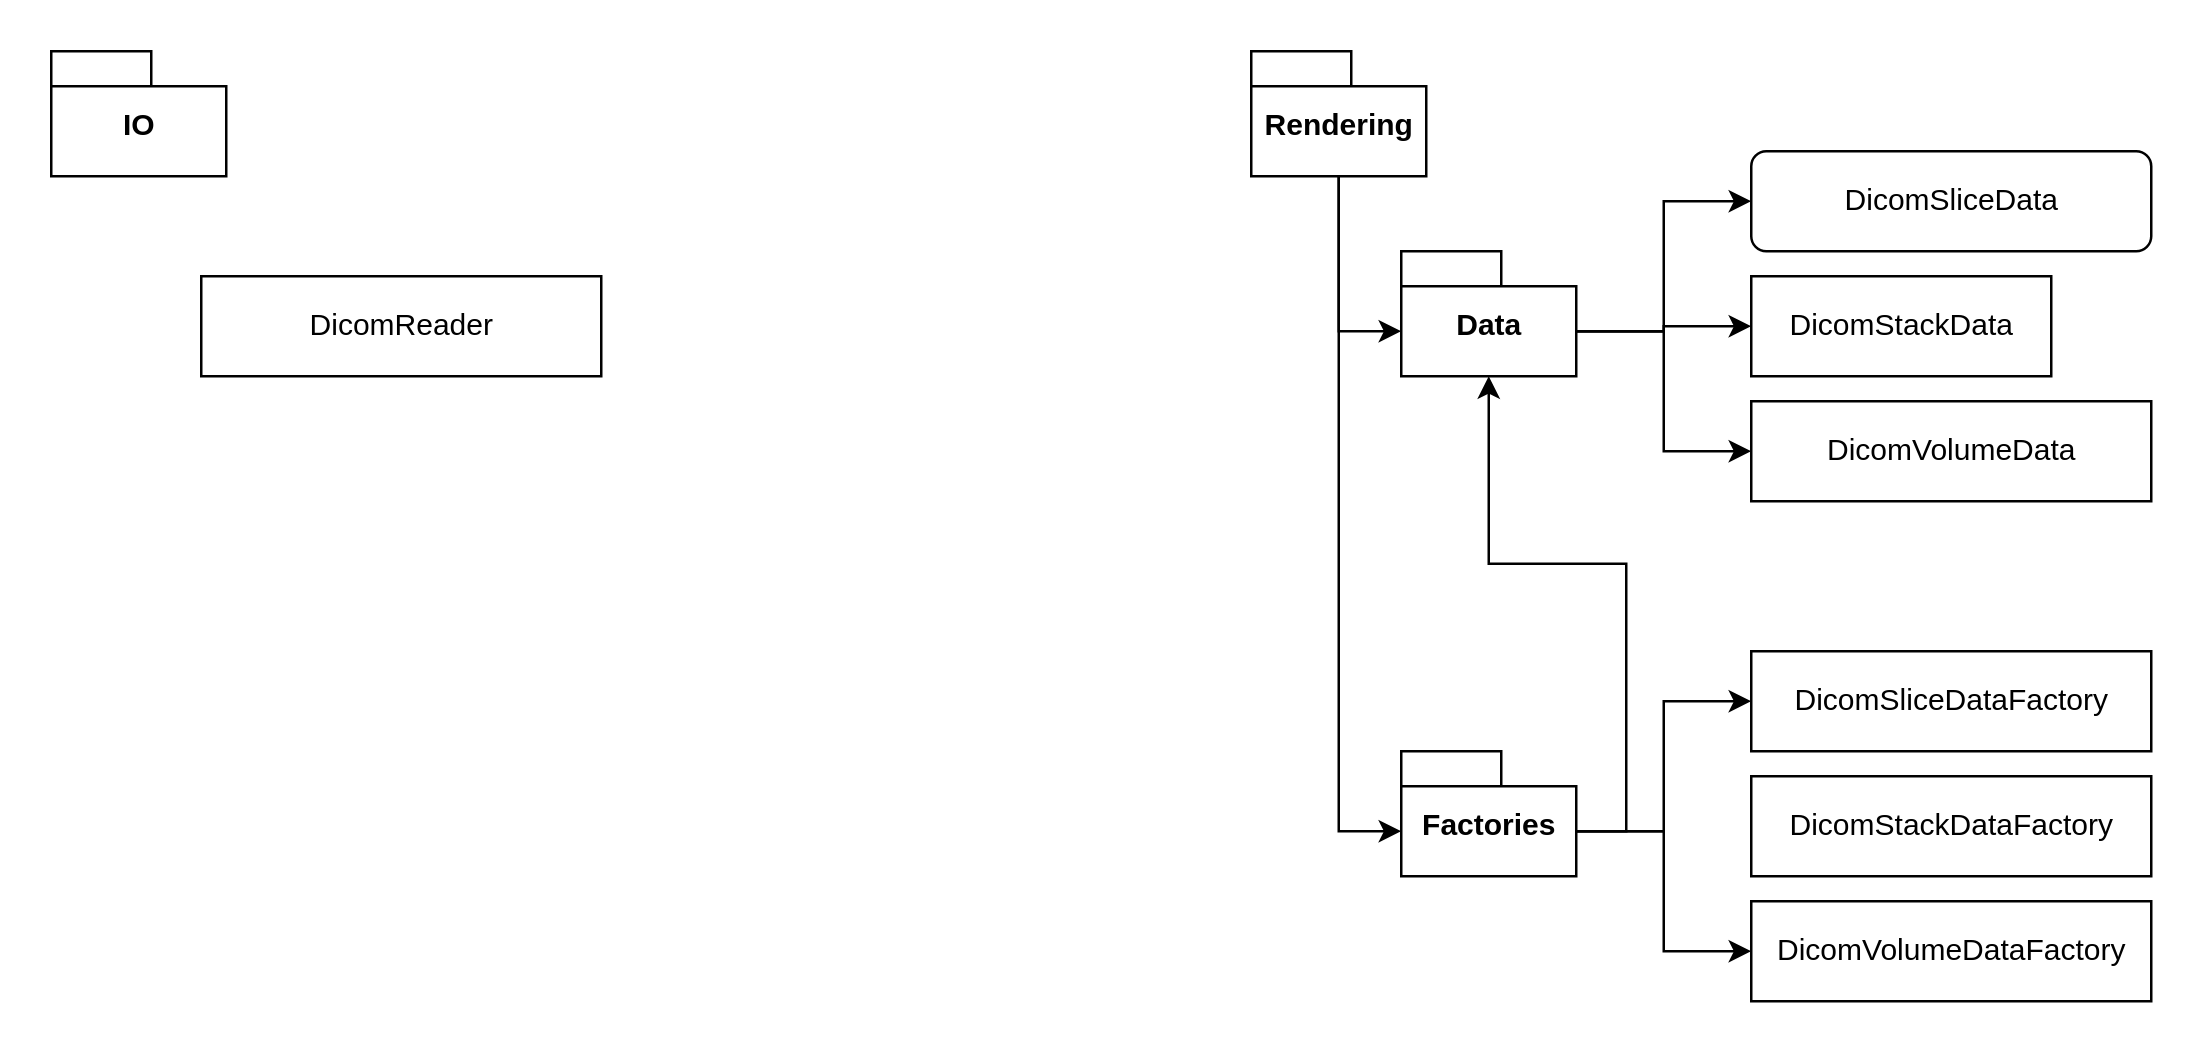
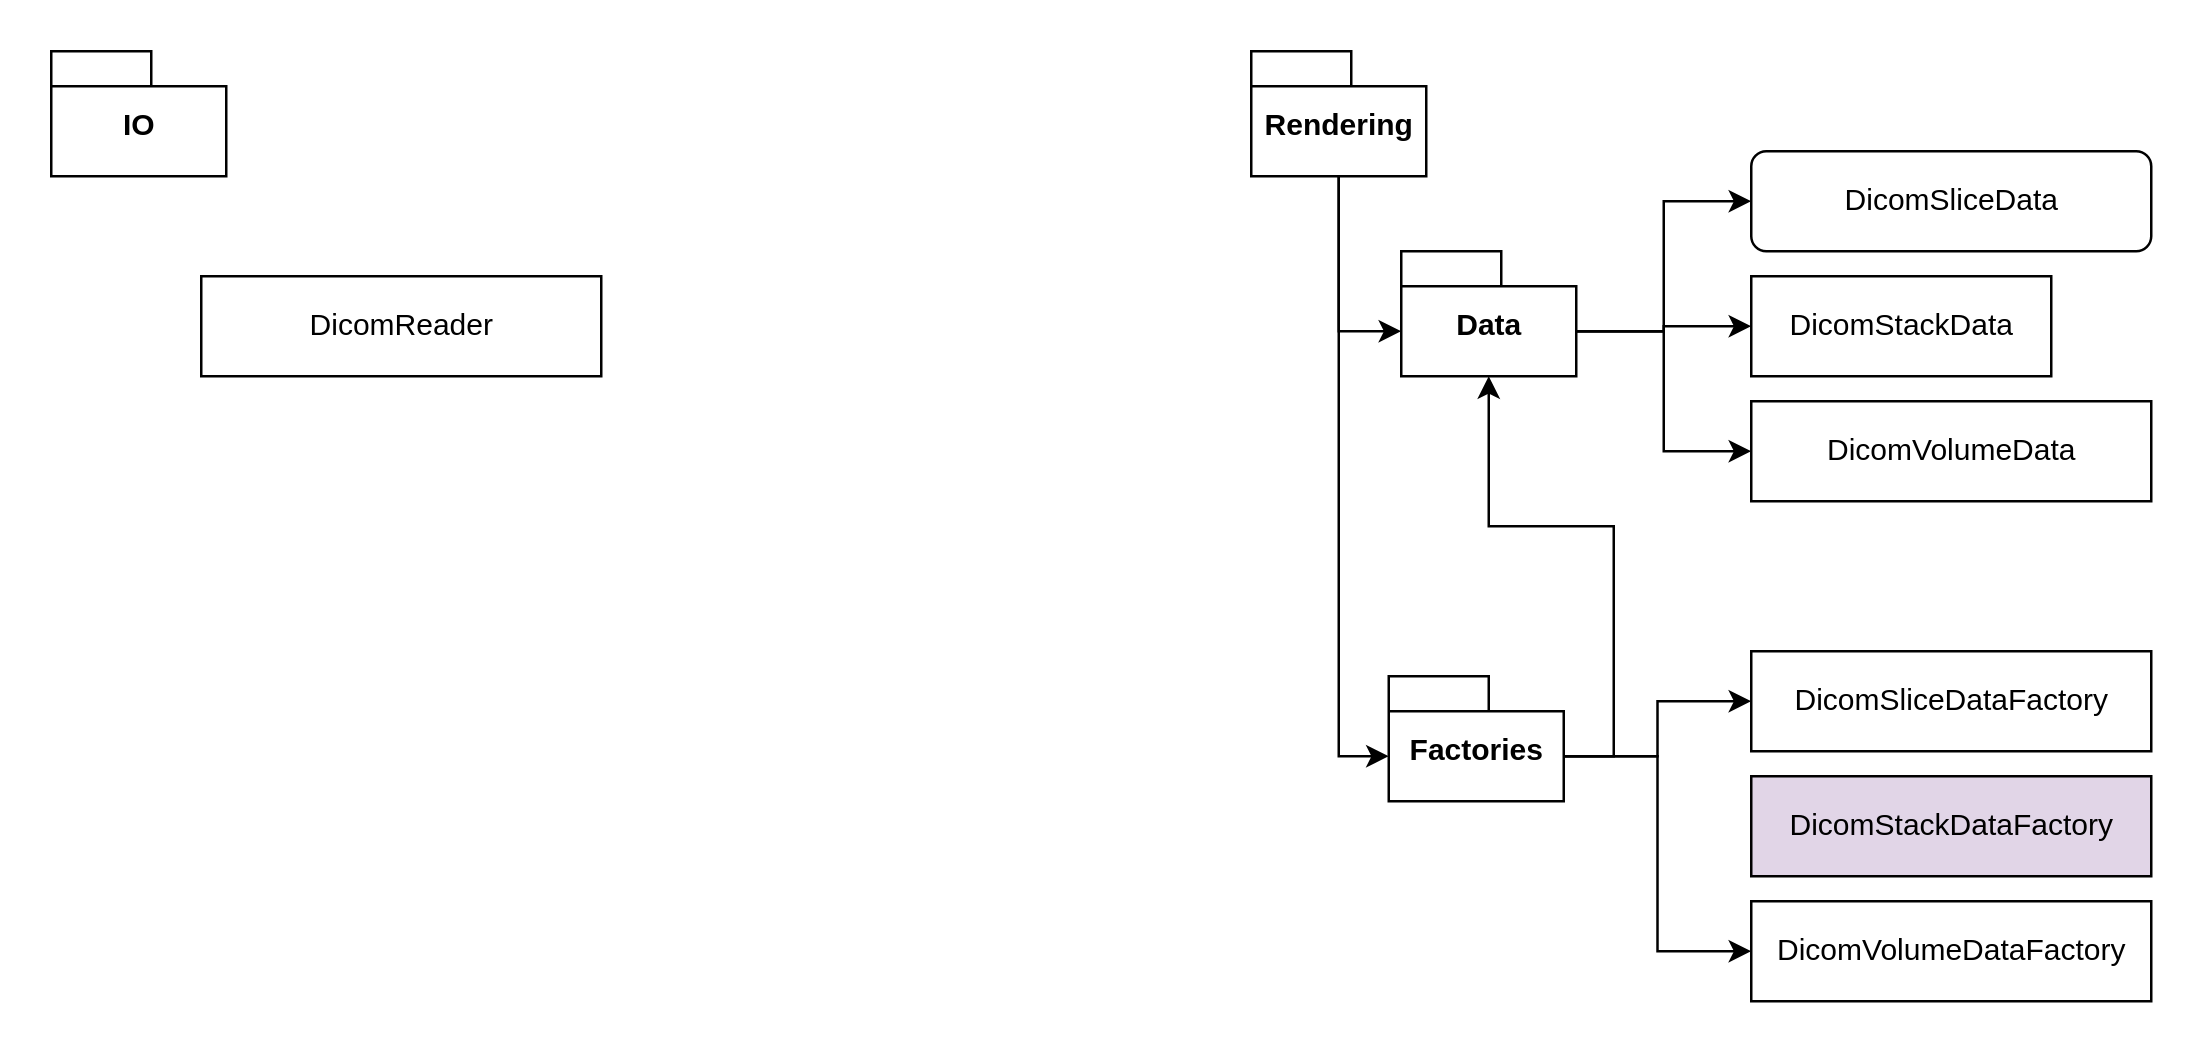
(1489, 814) -> (1476, 739)
(1951, 826) -> (1951, 826)
